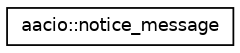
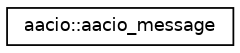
(120, 27) -> (120, 27)
